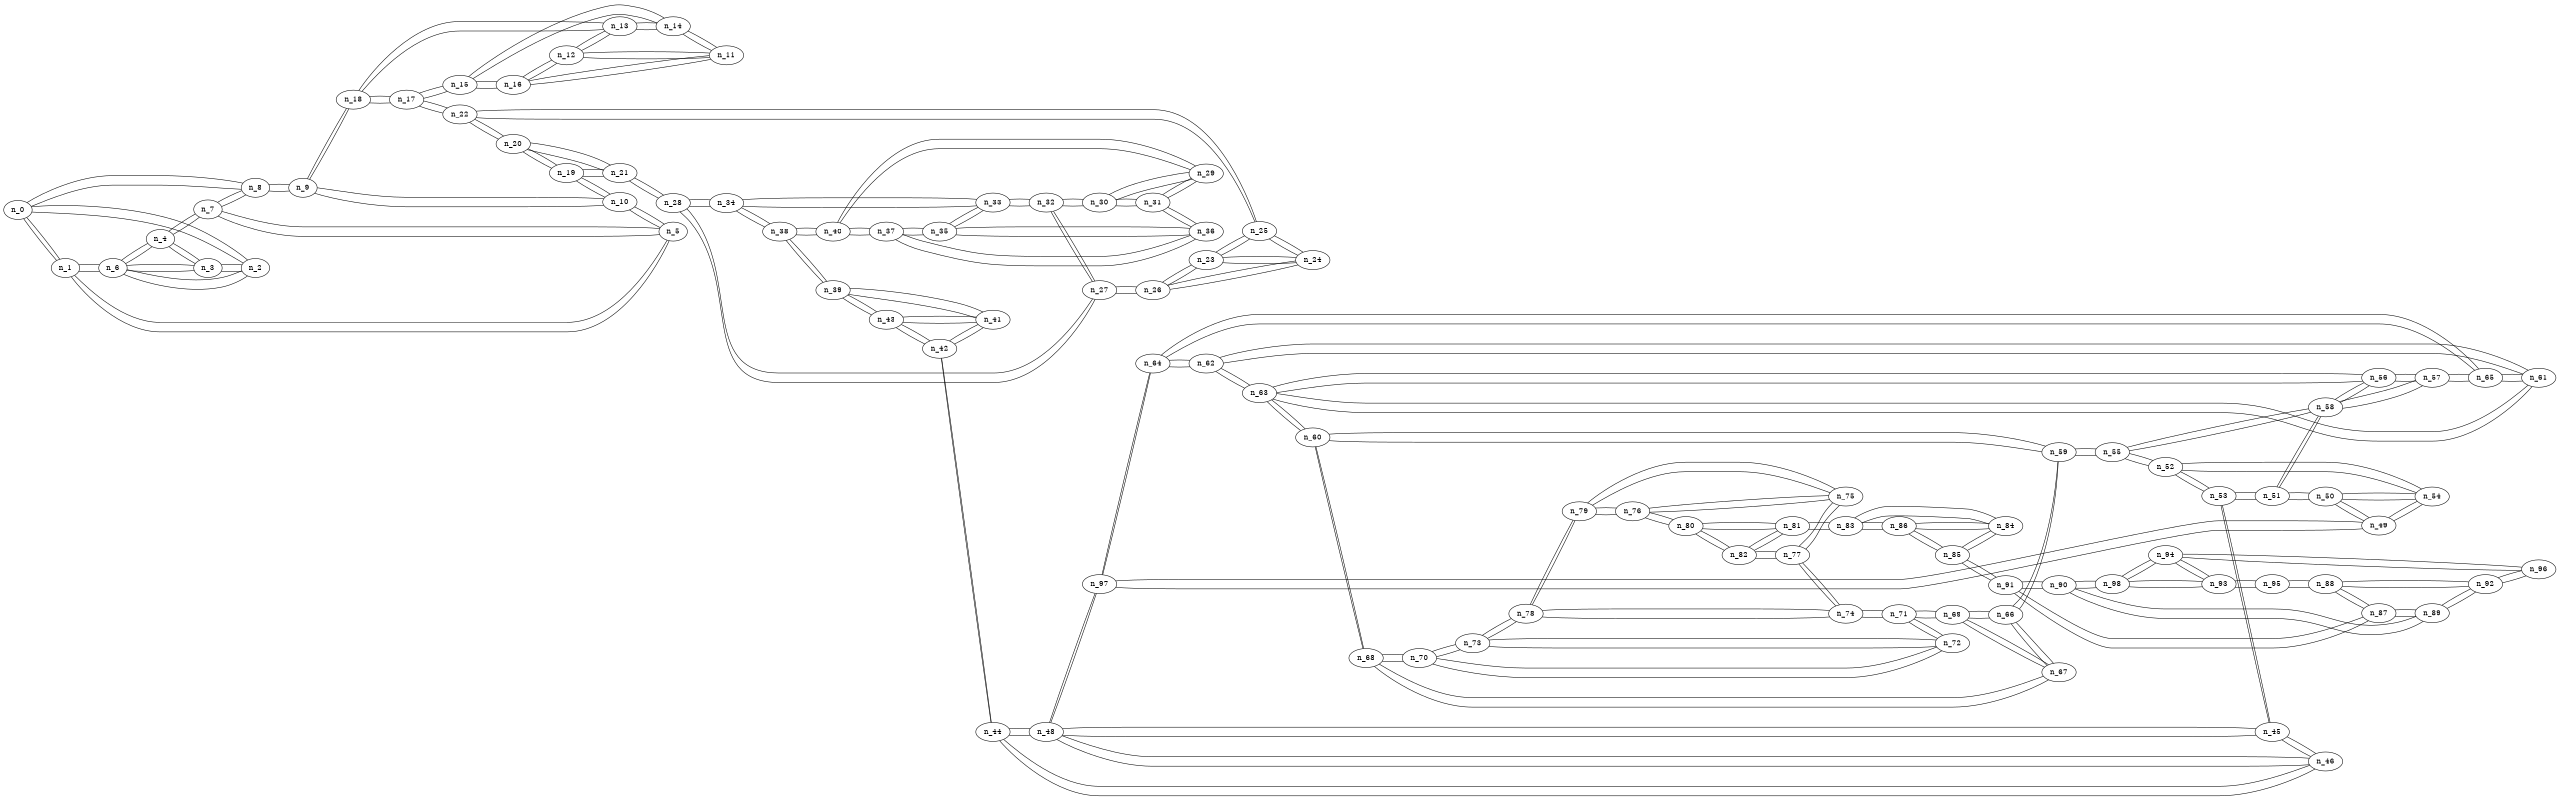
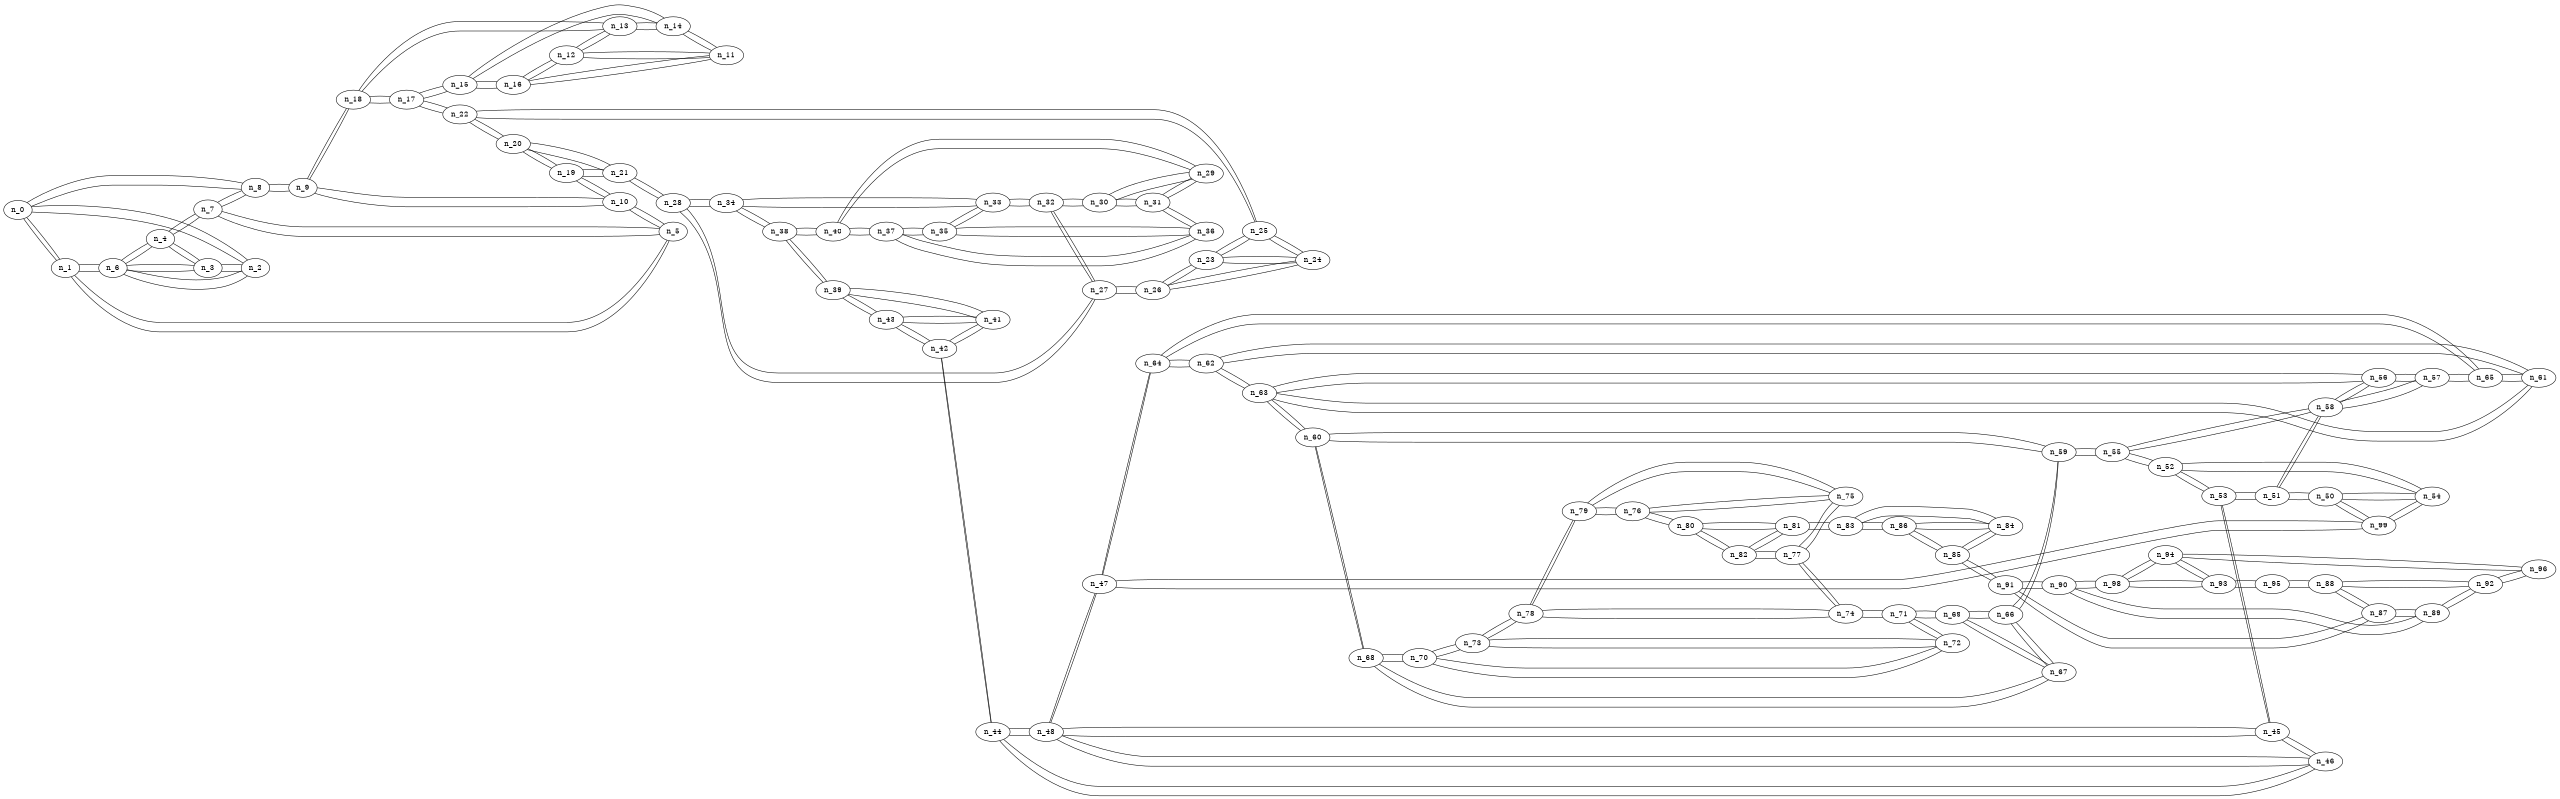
(2379, 526) -> (2379, 526)
(1100, 584) -> (1100, 584)
